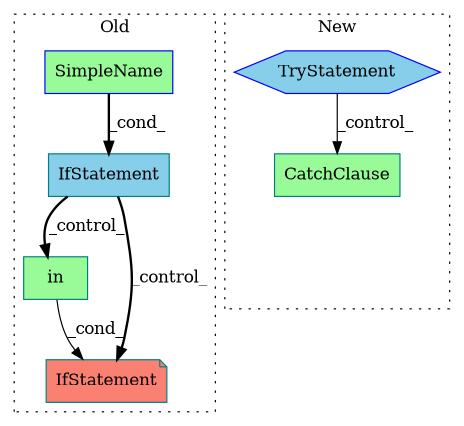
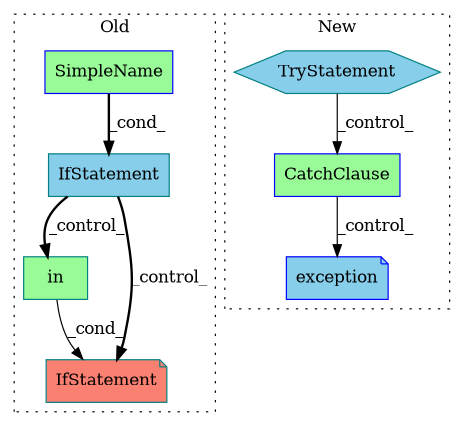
(337, 72) -> (337, 72)
(337, 175) -> (337, 175)
none -> (337, 278)
